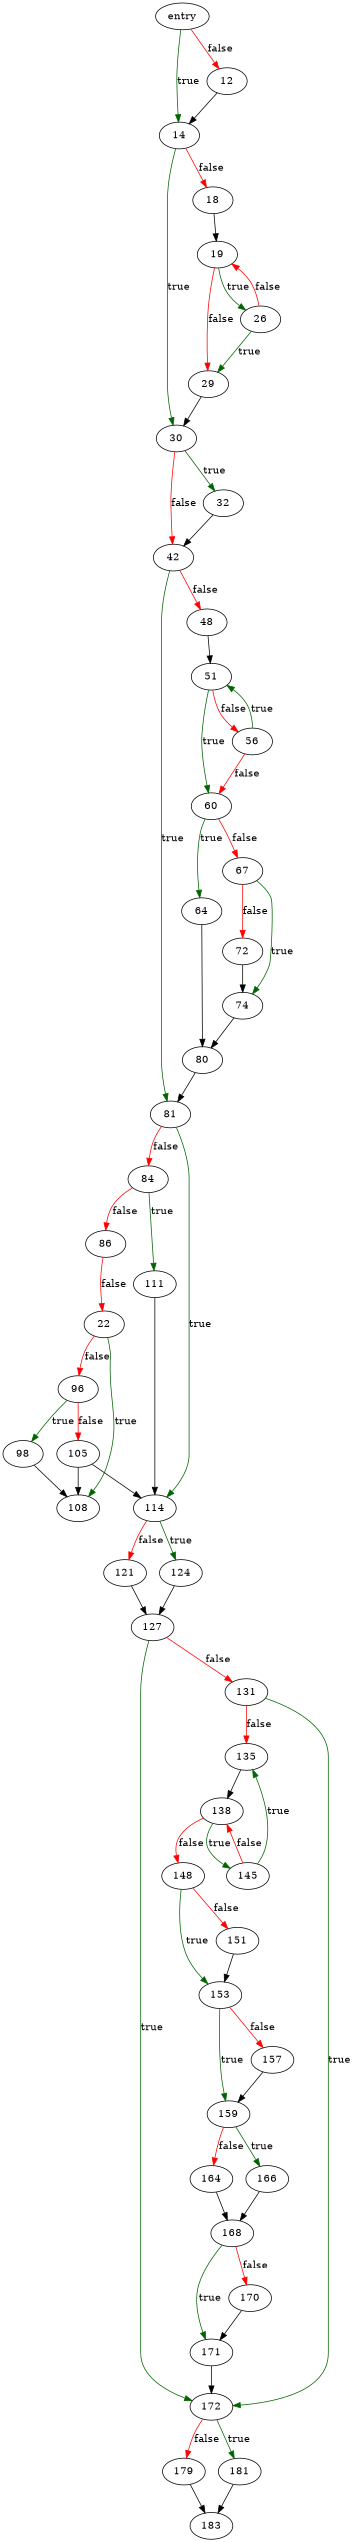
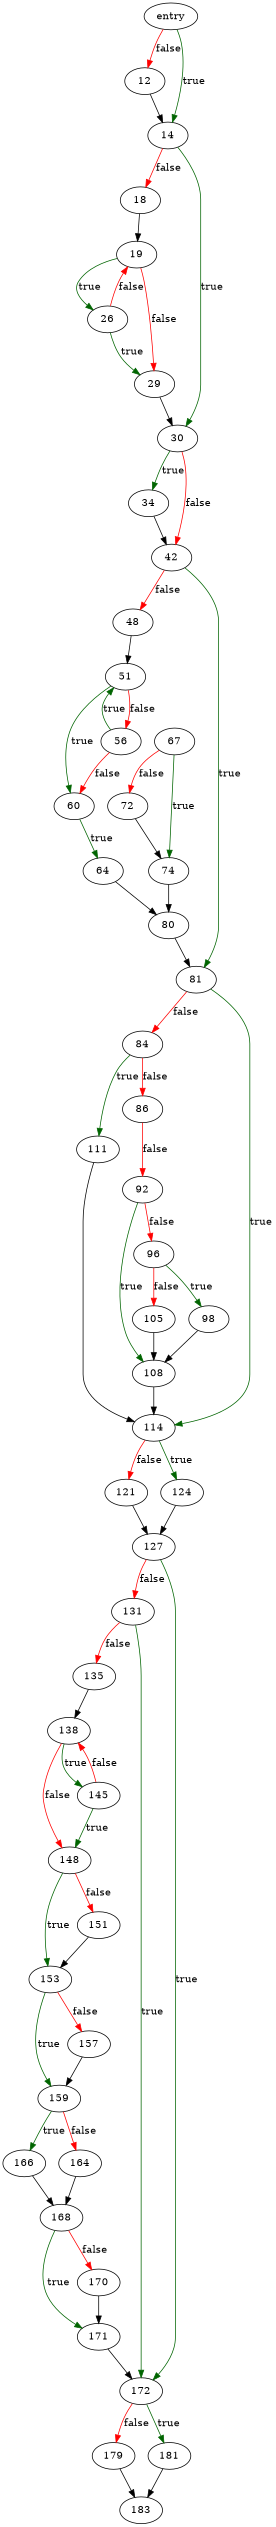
(223, 503) -> (149, 503)
(227, 835) -> none
(104, 1324) -> (143, 1190)
(113, 1479) -> (154, 1397)
(267, 1821) -> (86, 1825)
